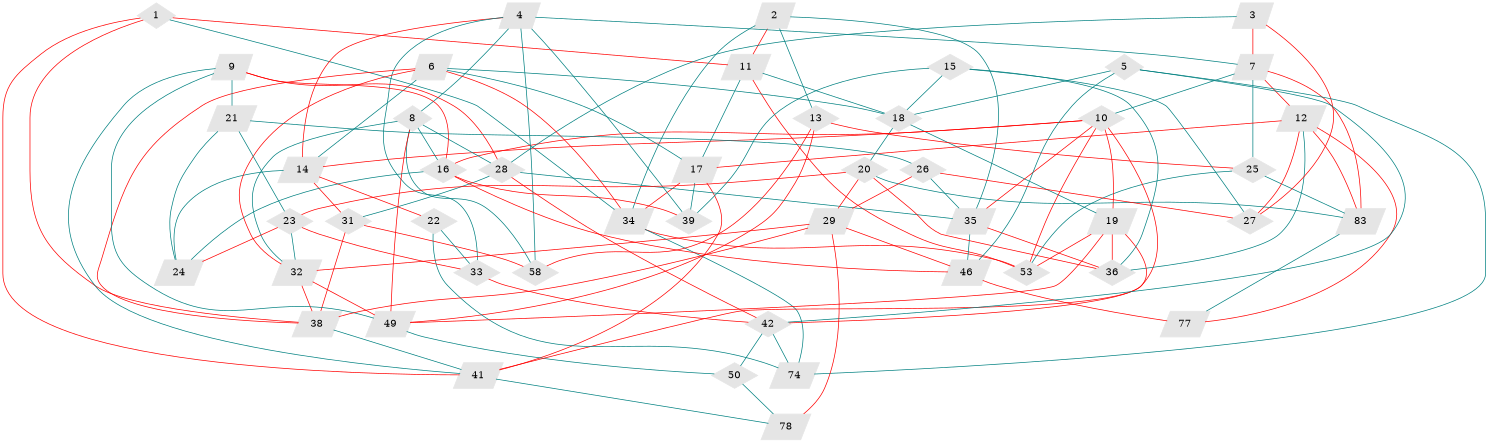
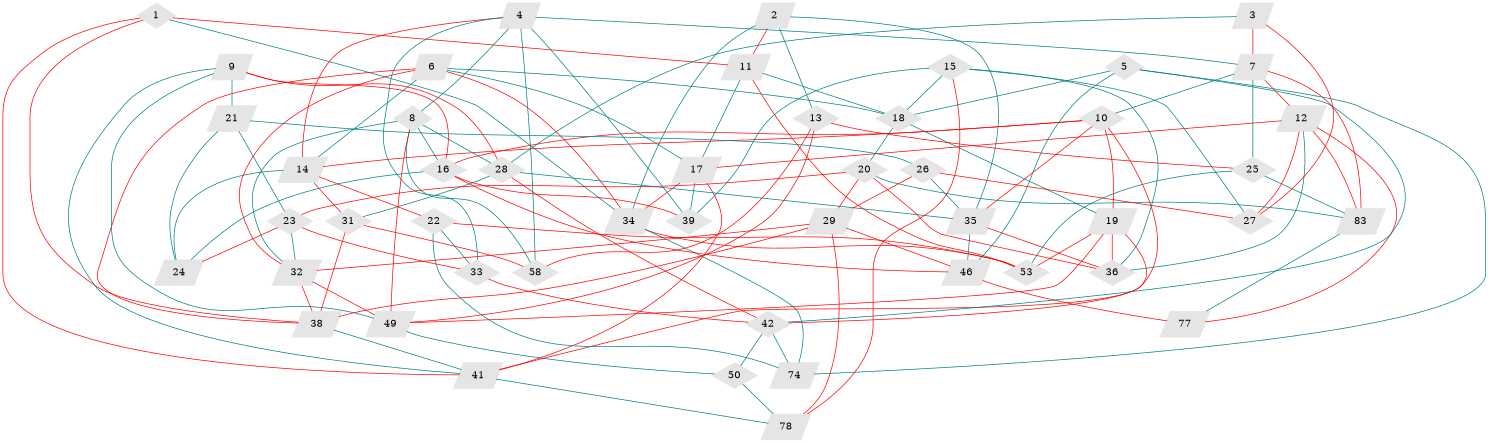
(1063, 187) -> (749, 237)
none -> (890, 236)
